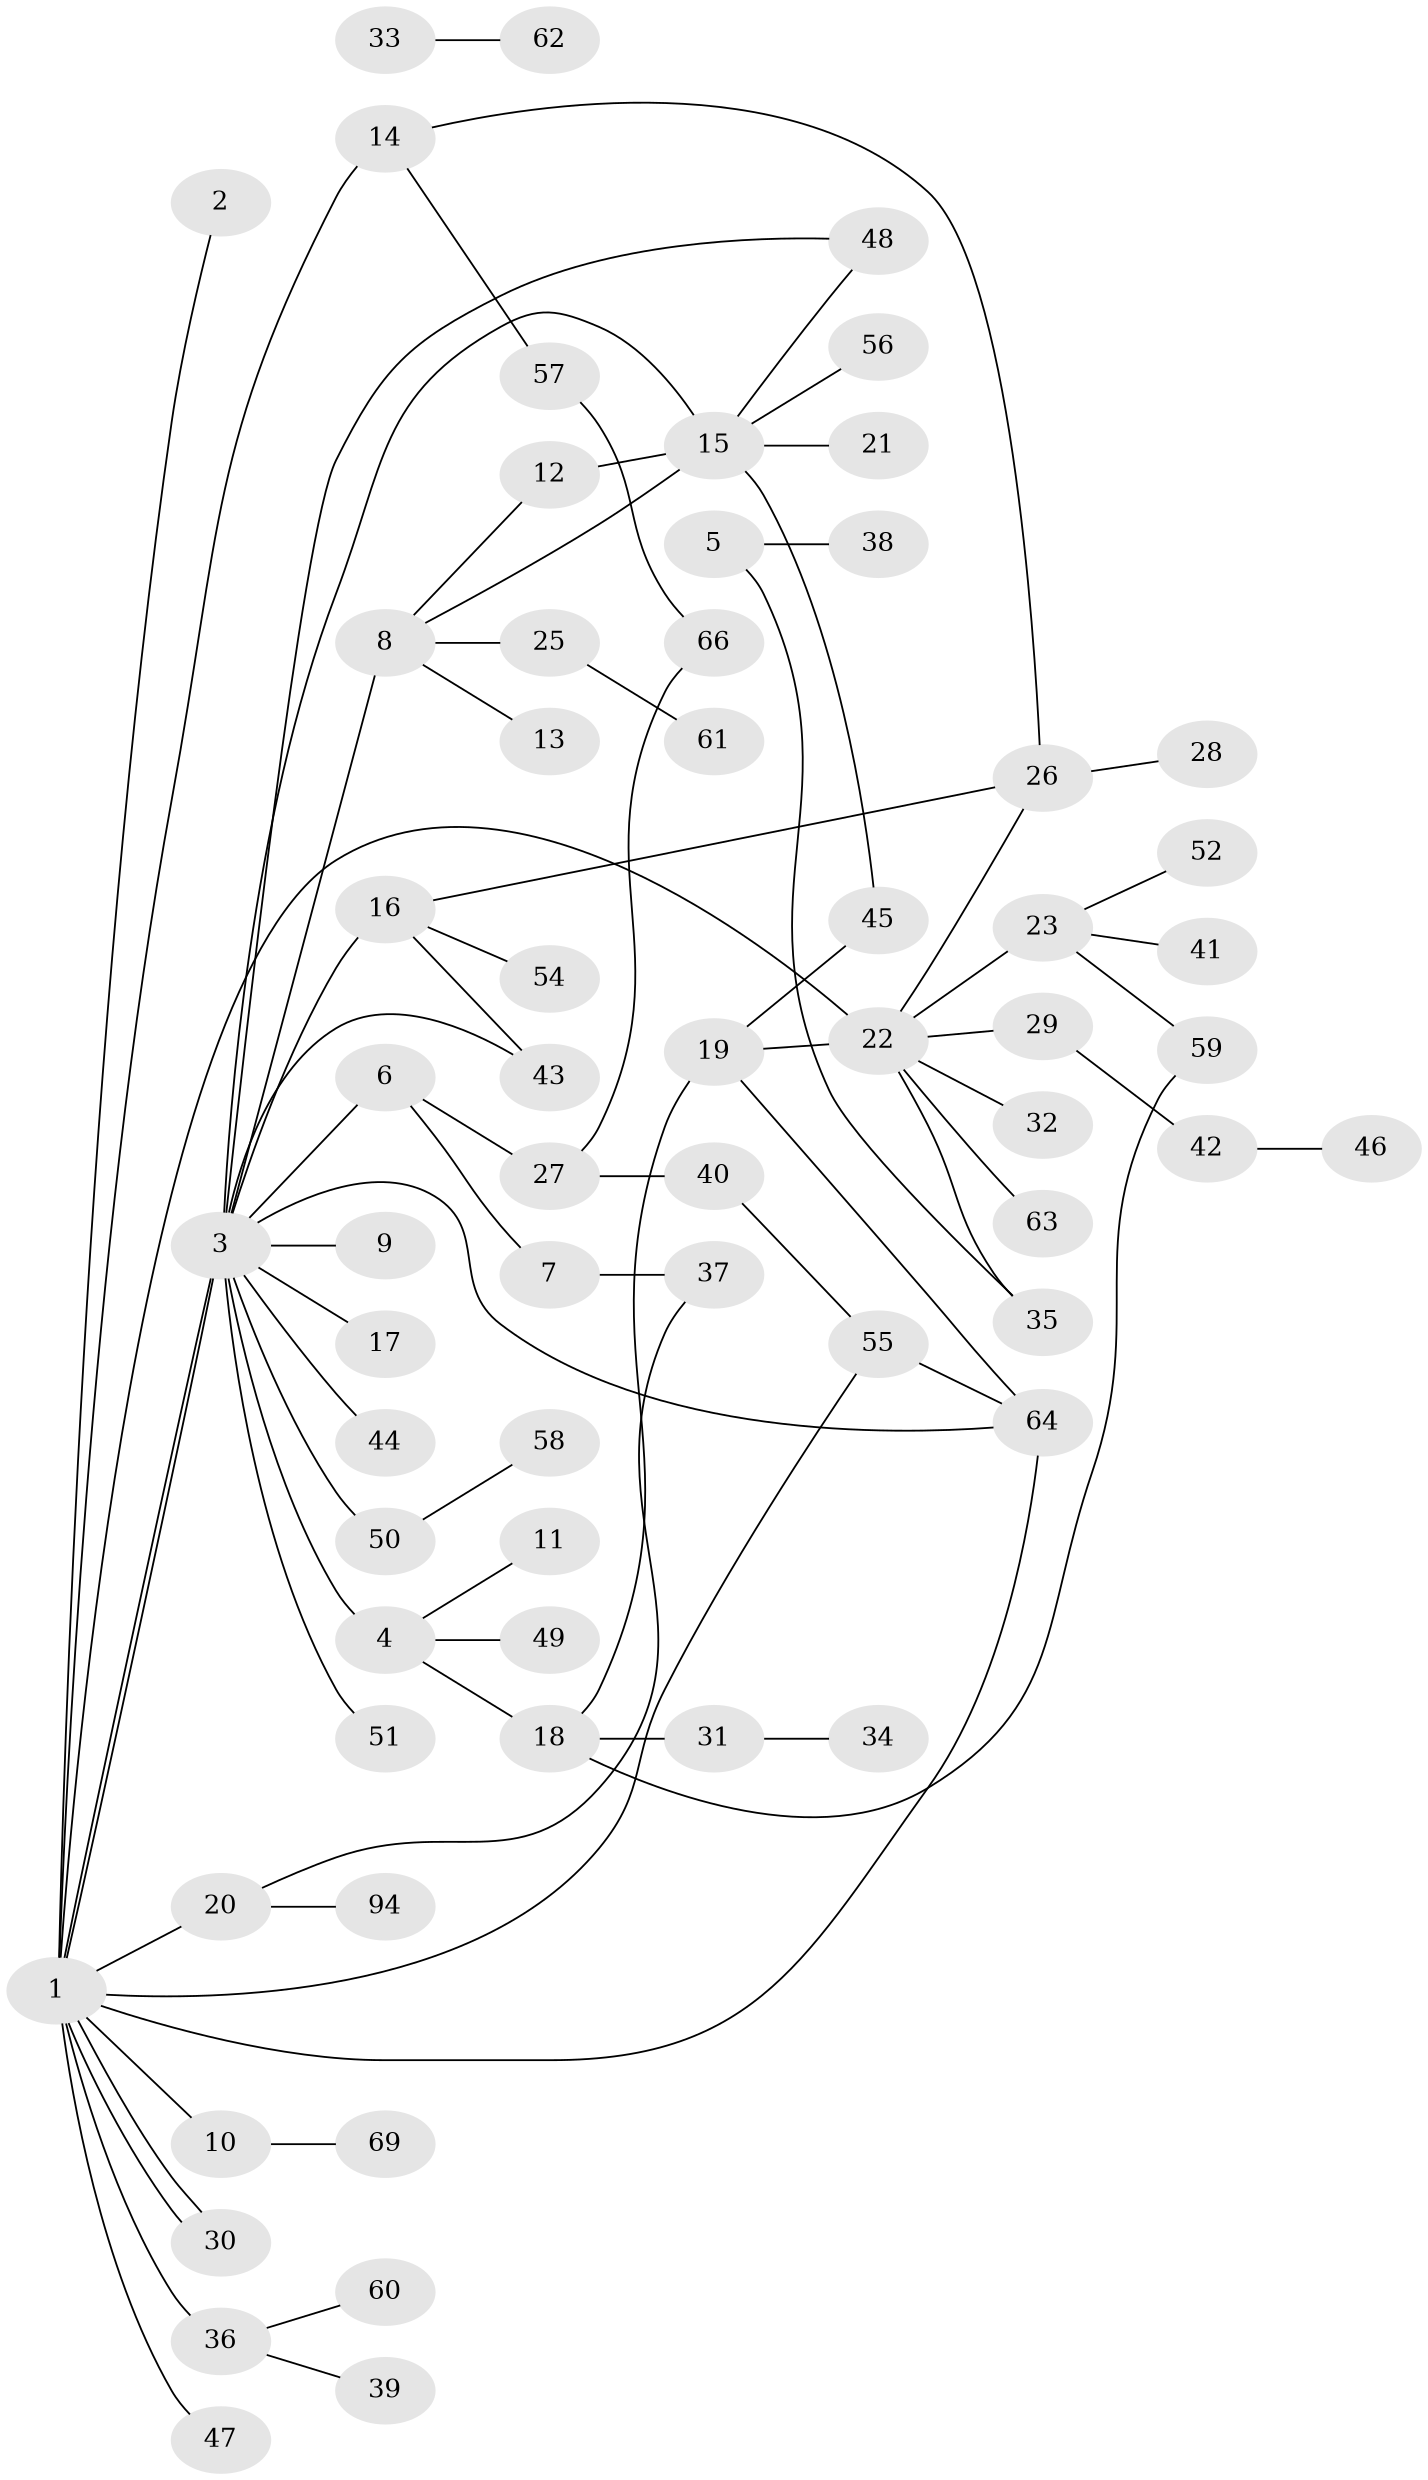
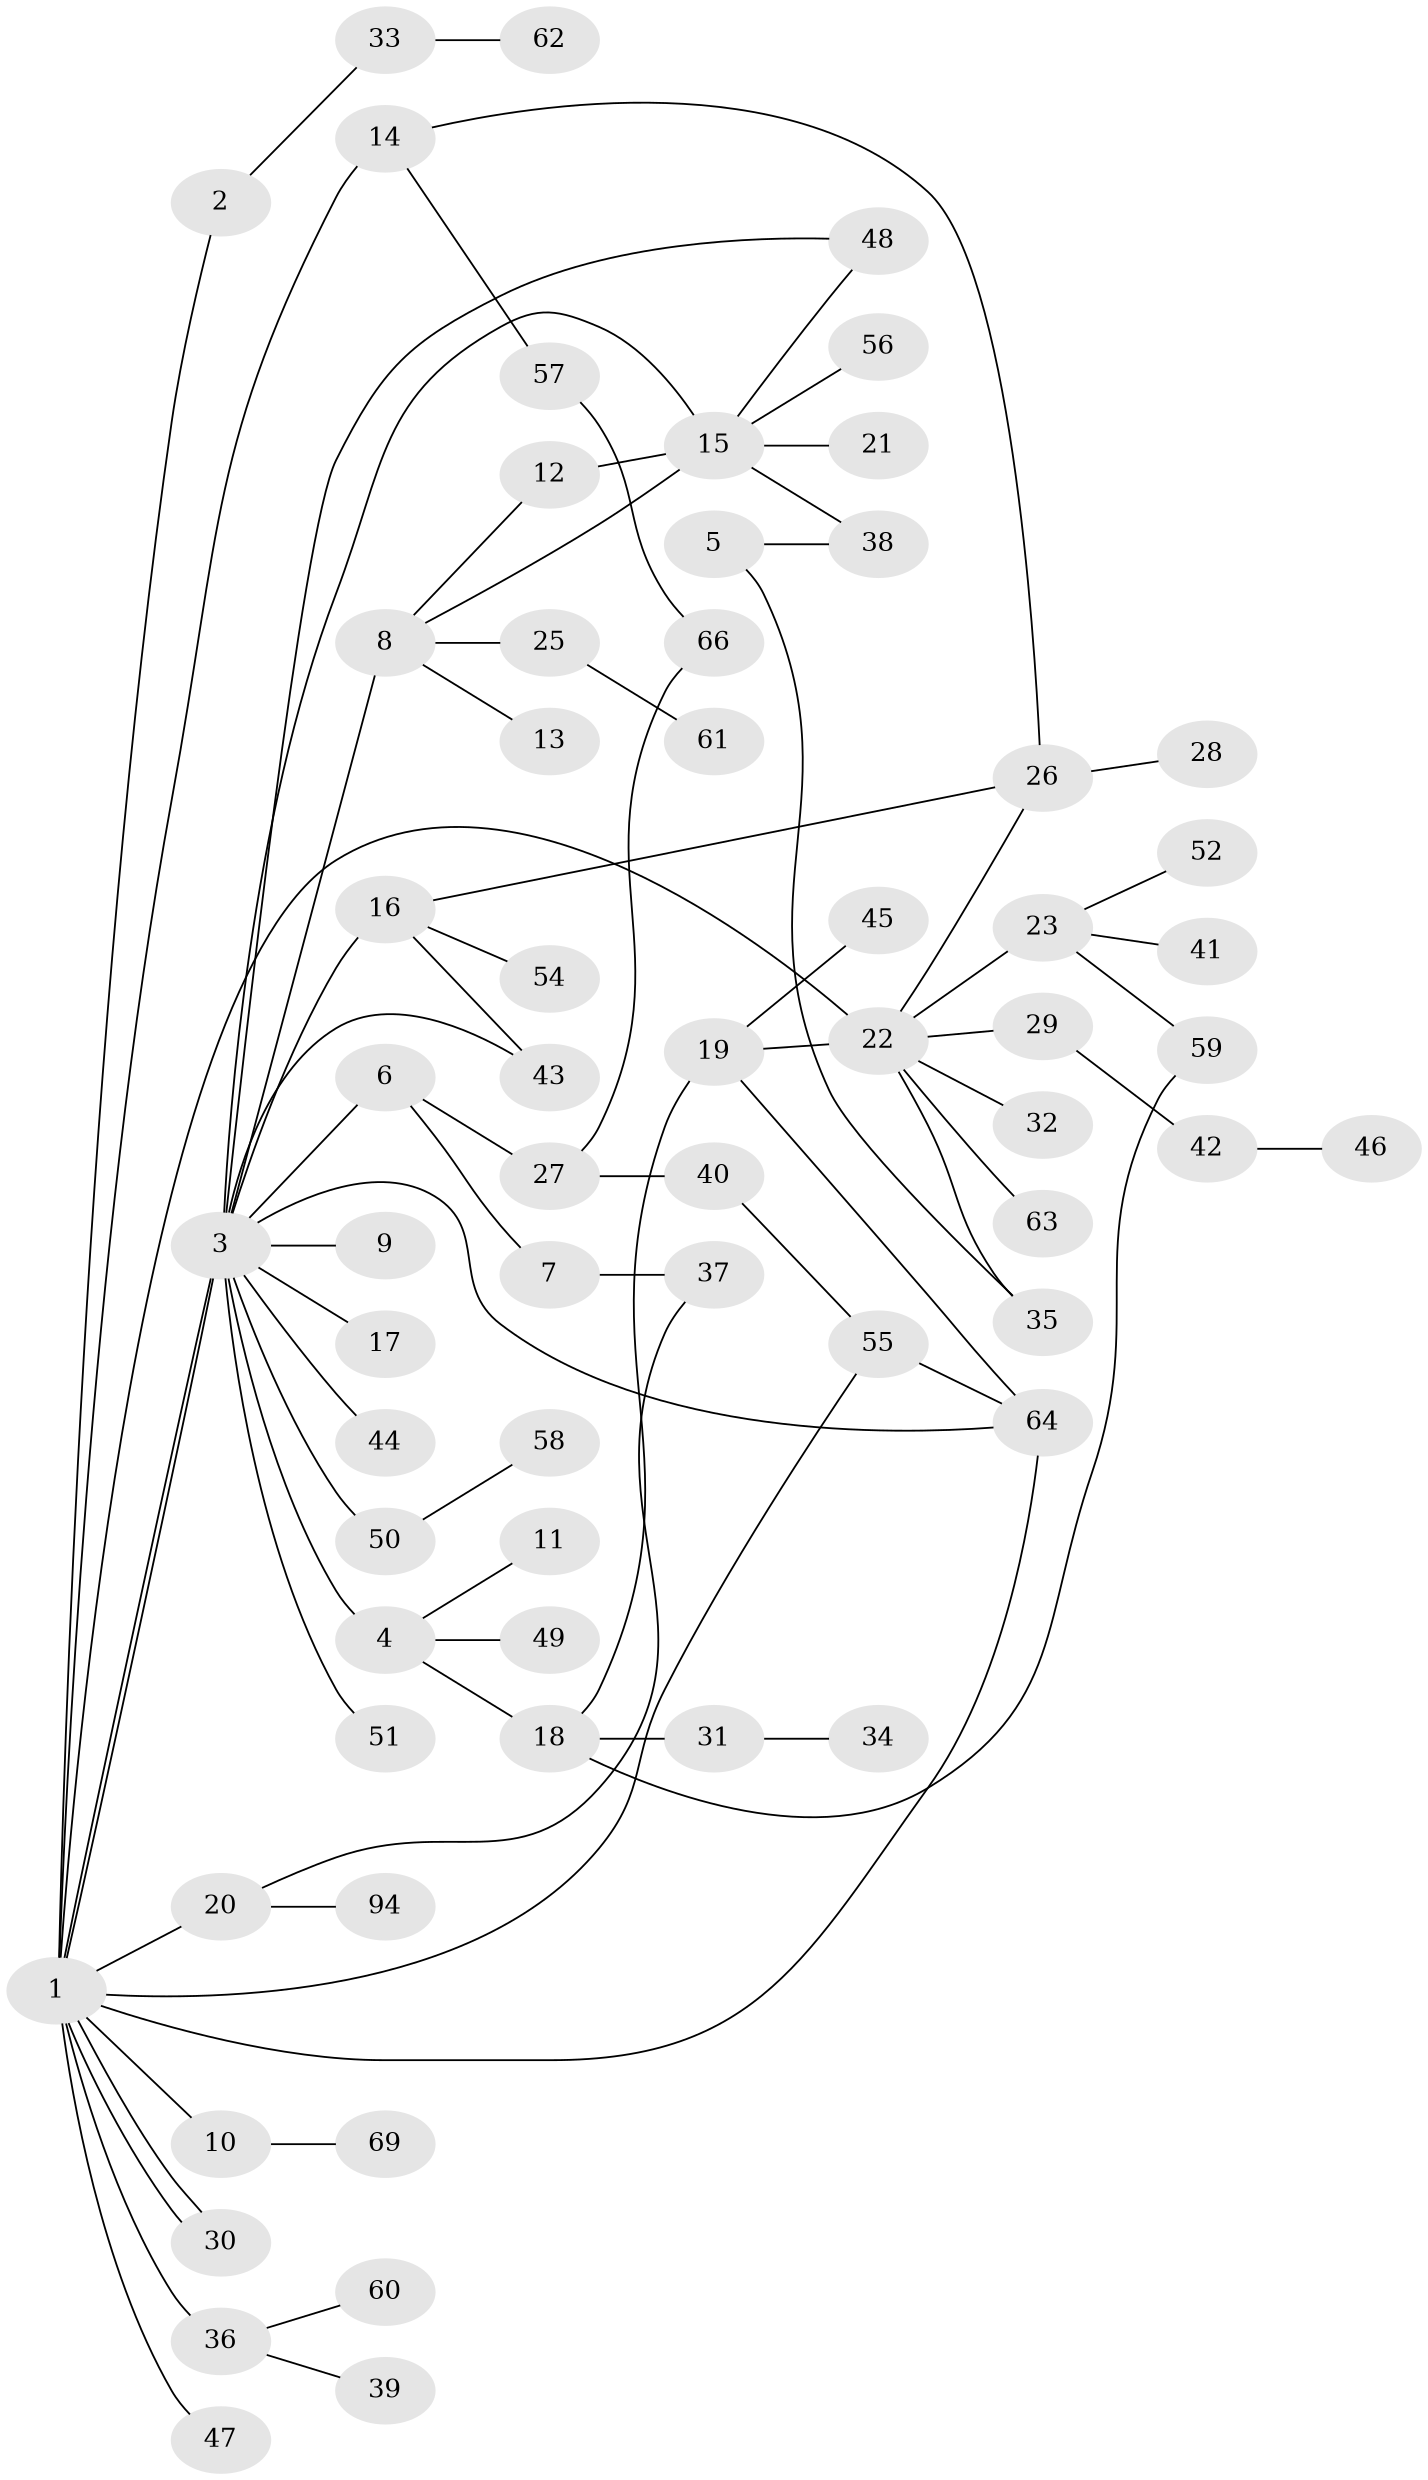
none -> (303, 121)
(833, 671) -> (796, 495)
